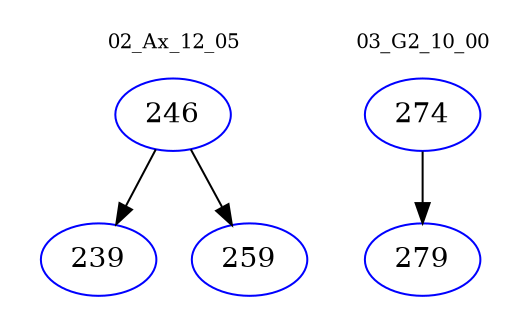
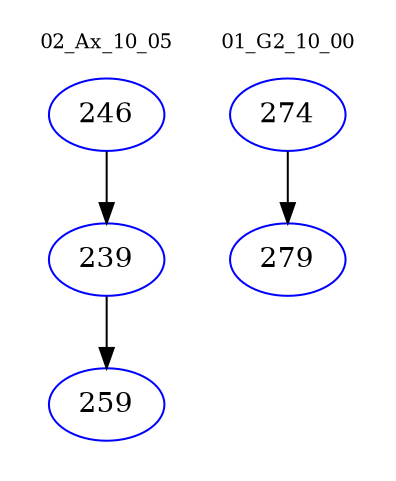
(174, 43) -> (107, 43)
(424, 43) -> (289, 43)
(206, 178) -> (107, 322)
